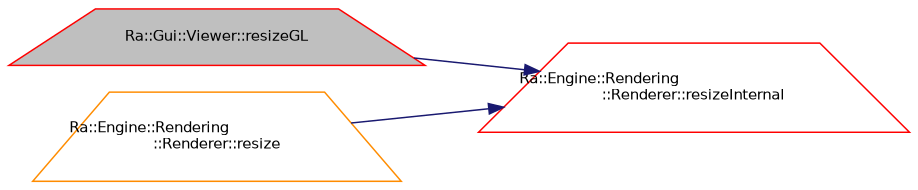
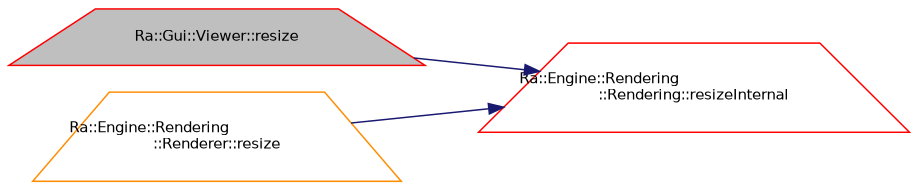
(217, 37) -> (217, 37)
(694, 88) -> (694, 88)
